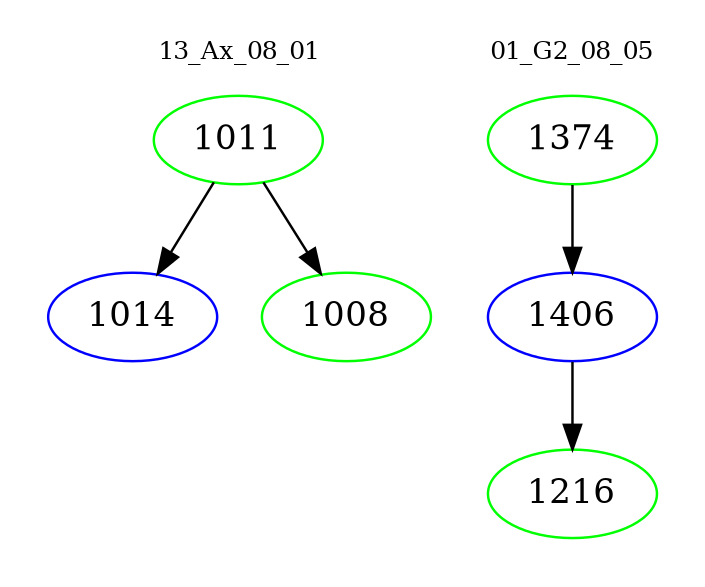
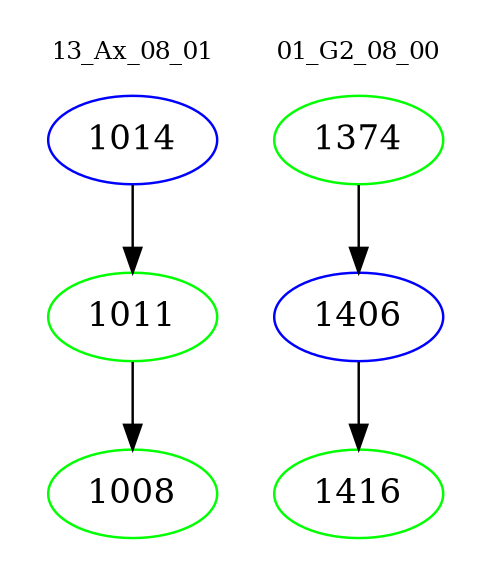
(572, 53) -> (359, 53)
(192, 217) -> (133, 216)
(572, 494) -> (359, 494)
